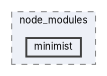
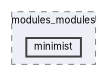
(54, 21) -> (54, 21)
